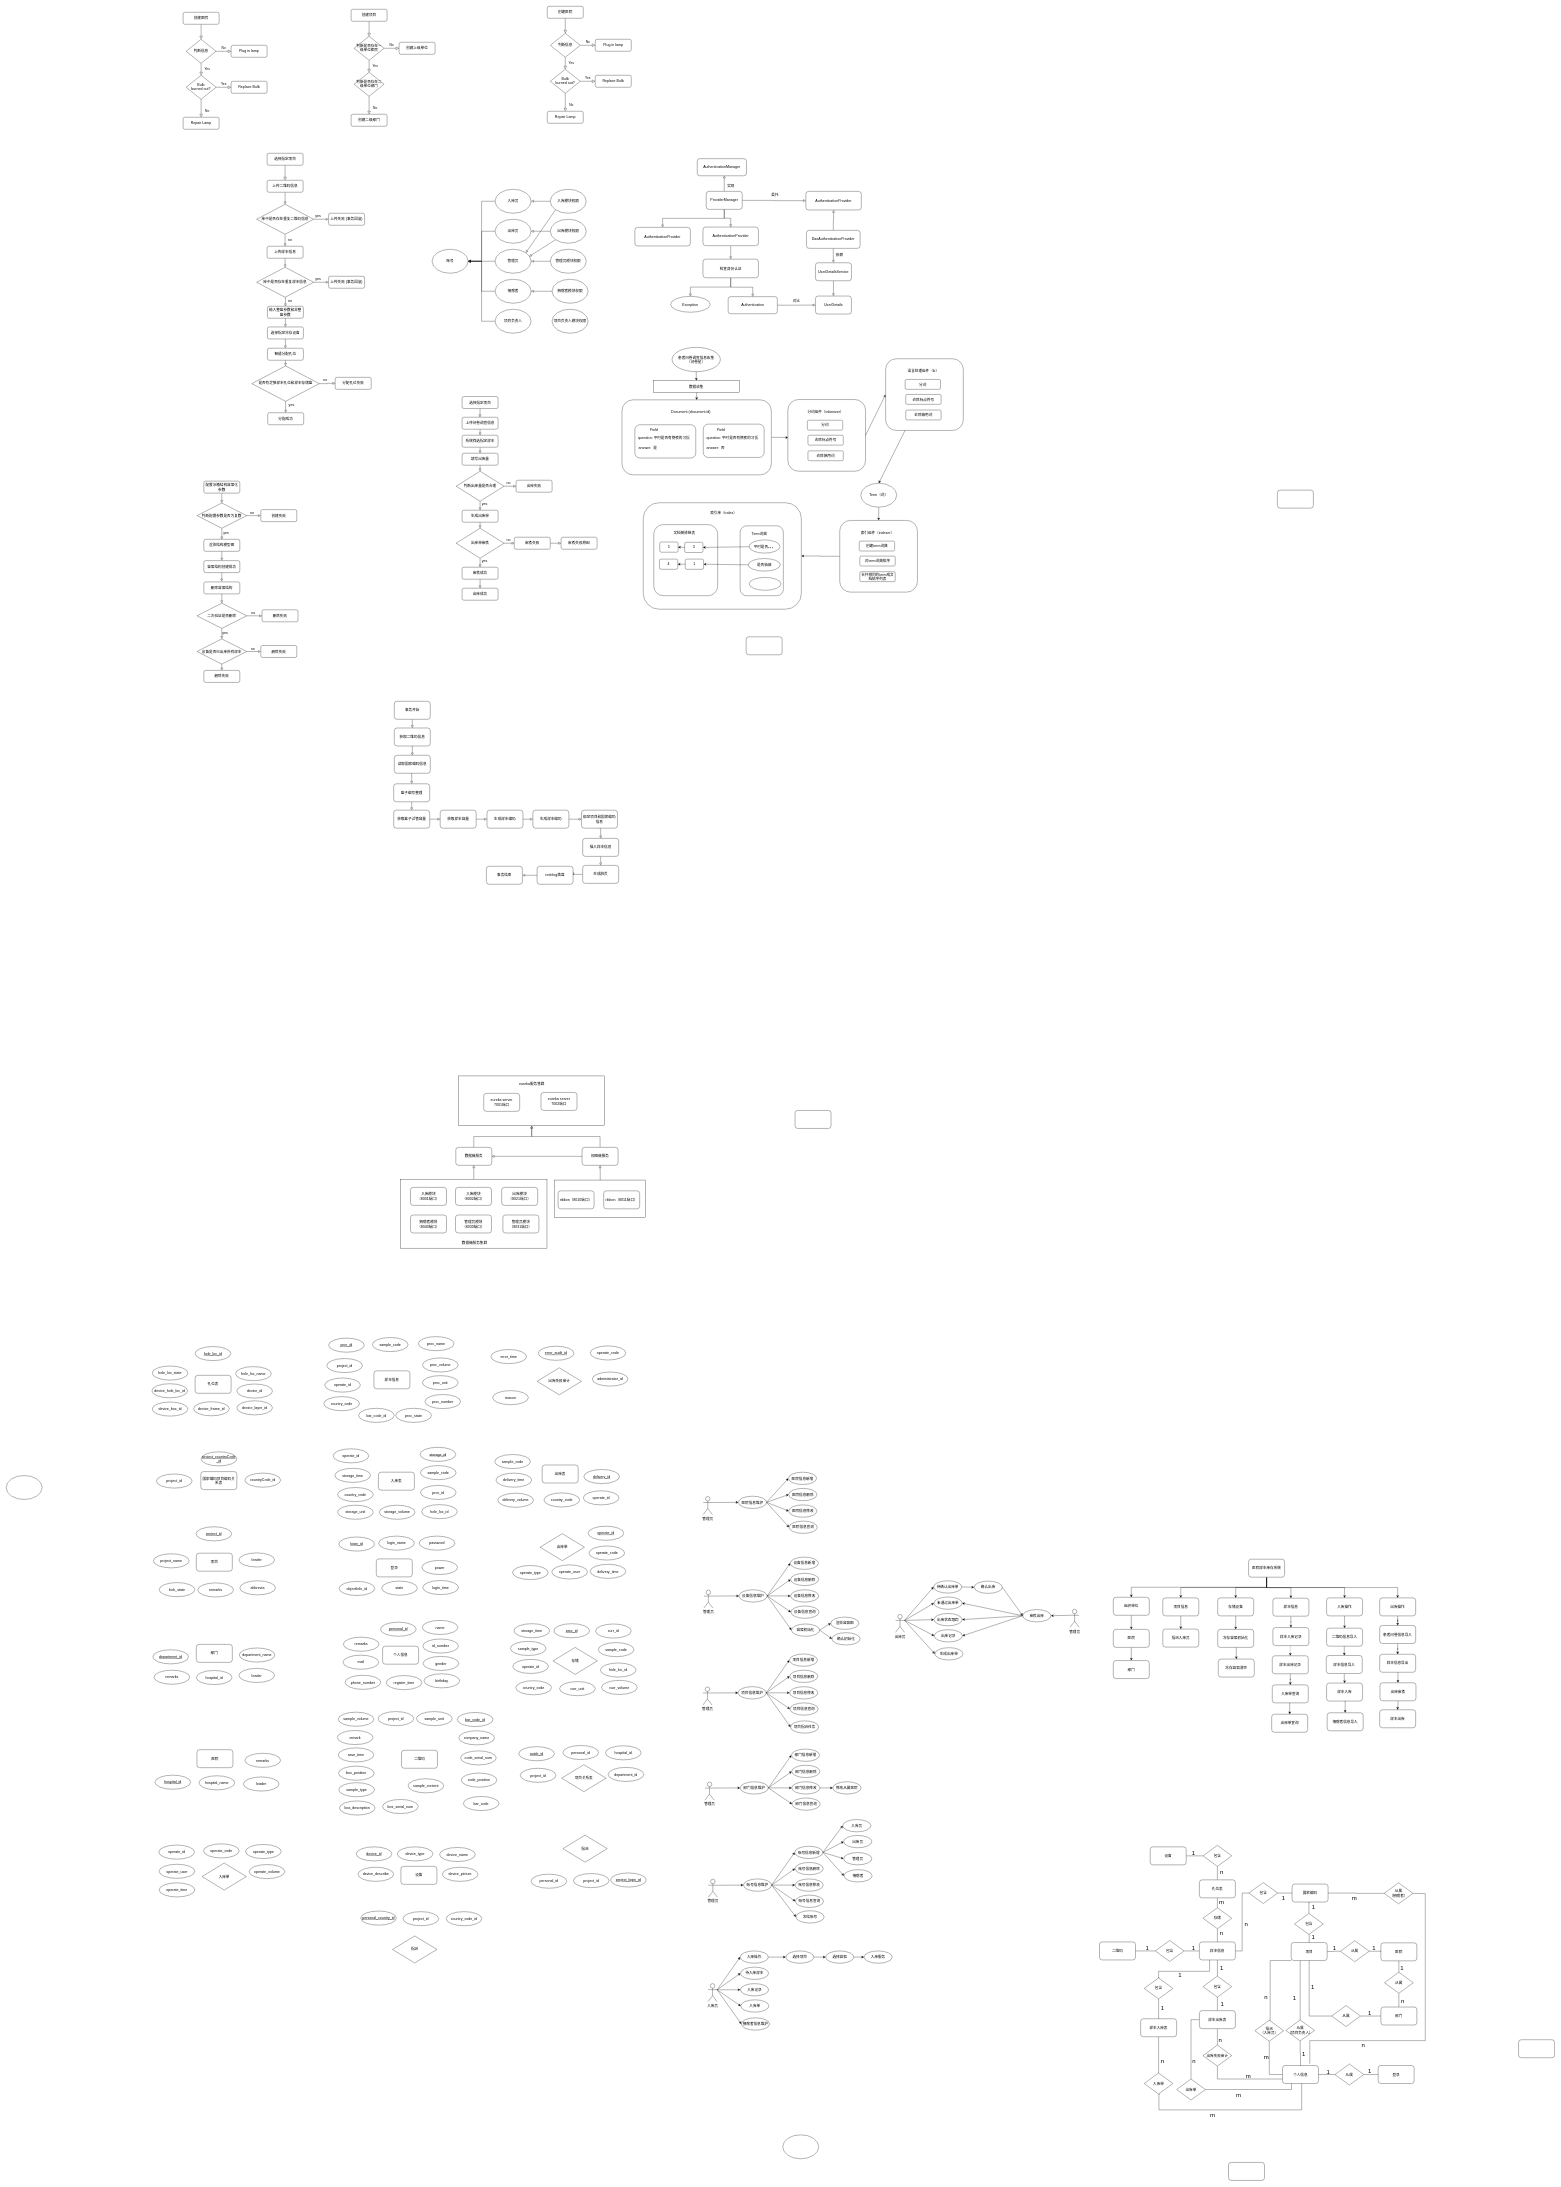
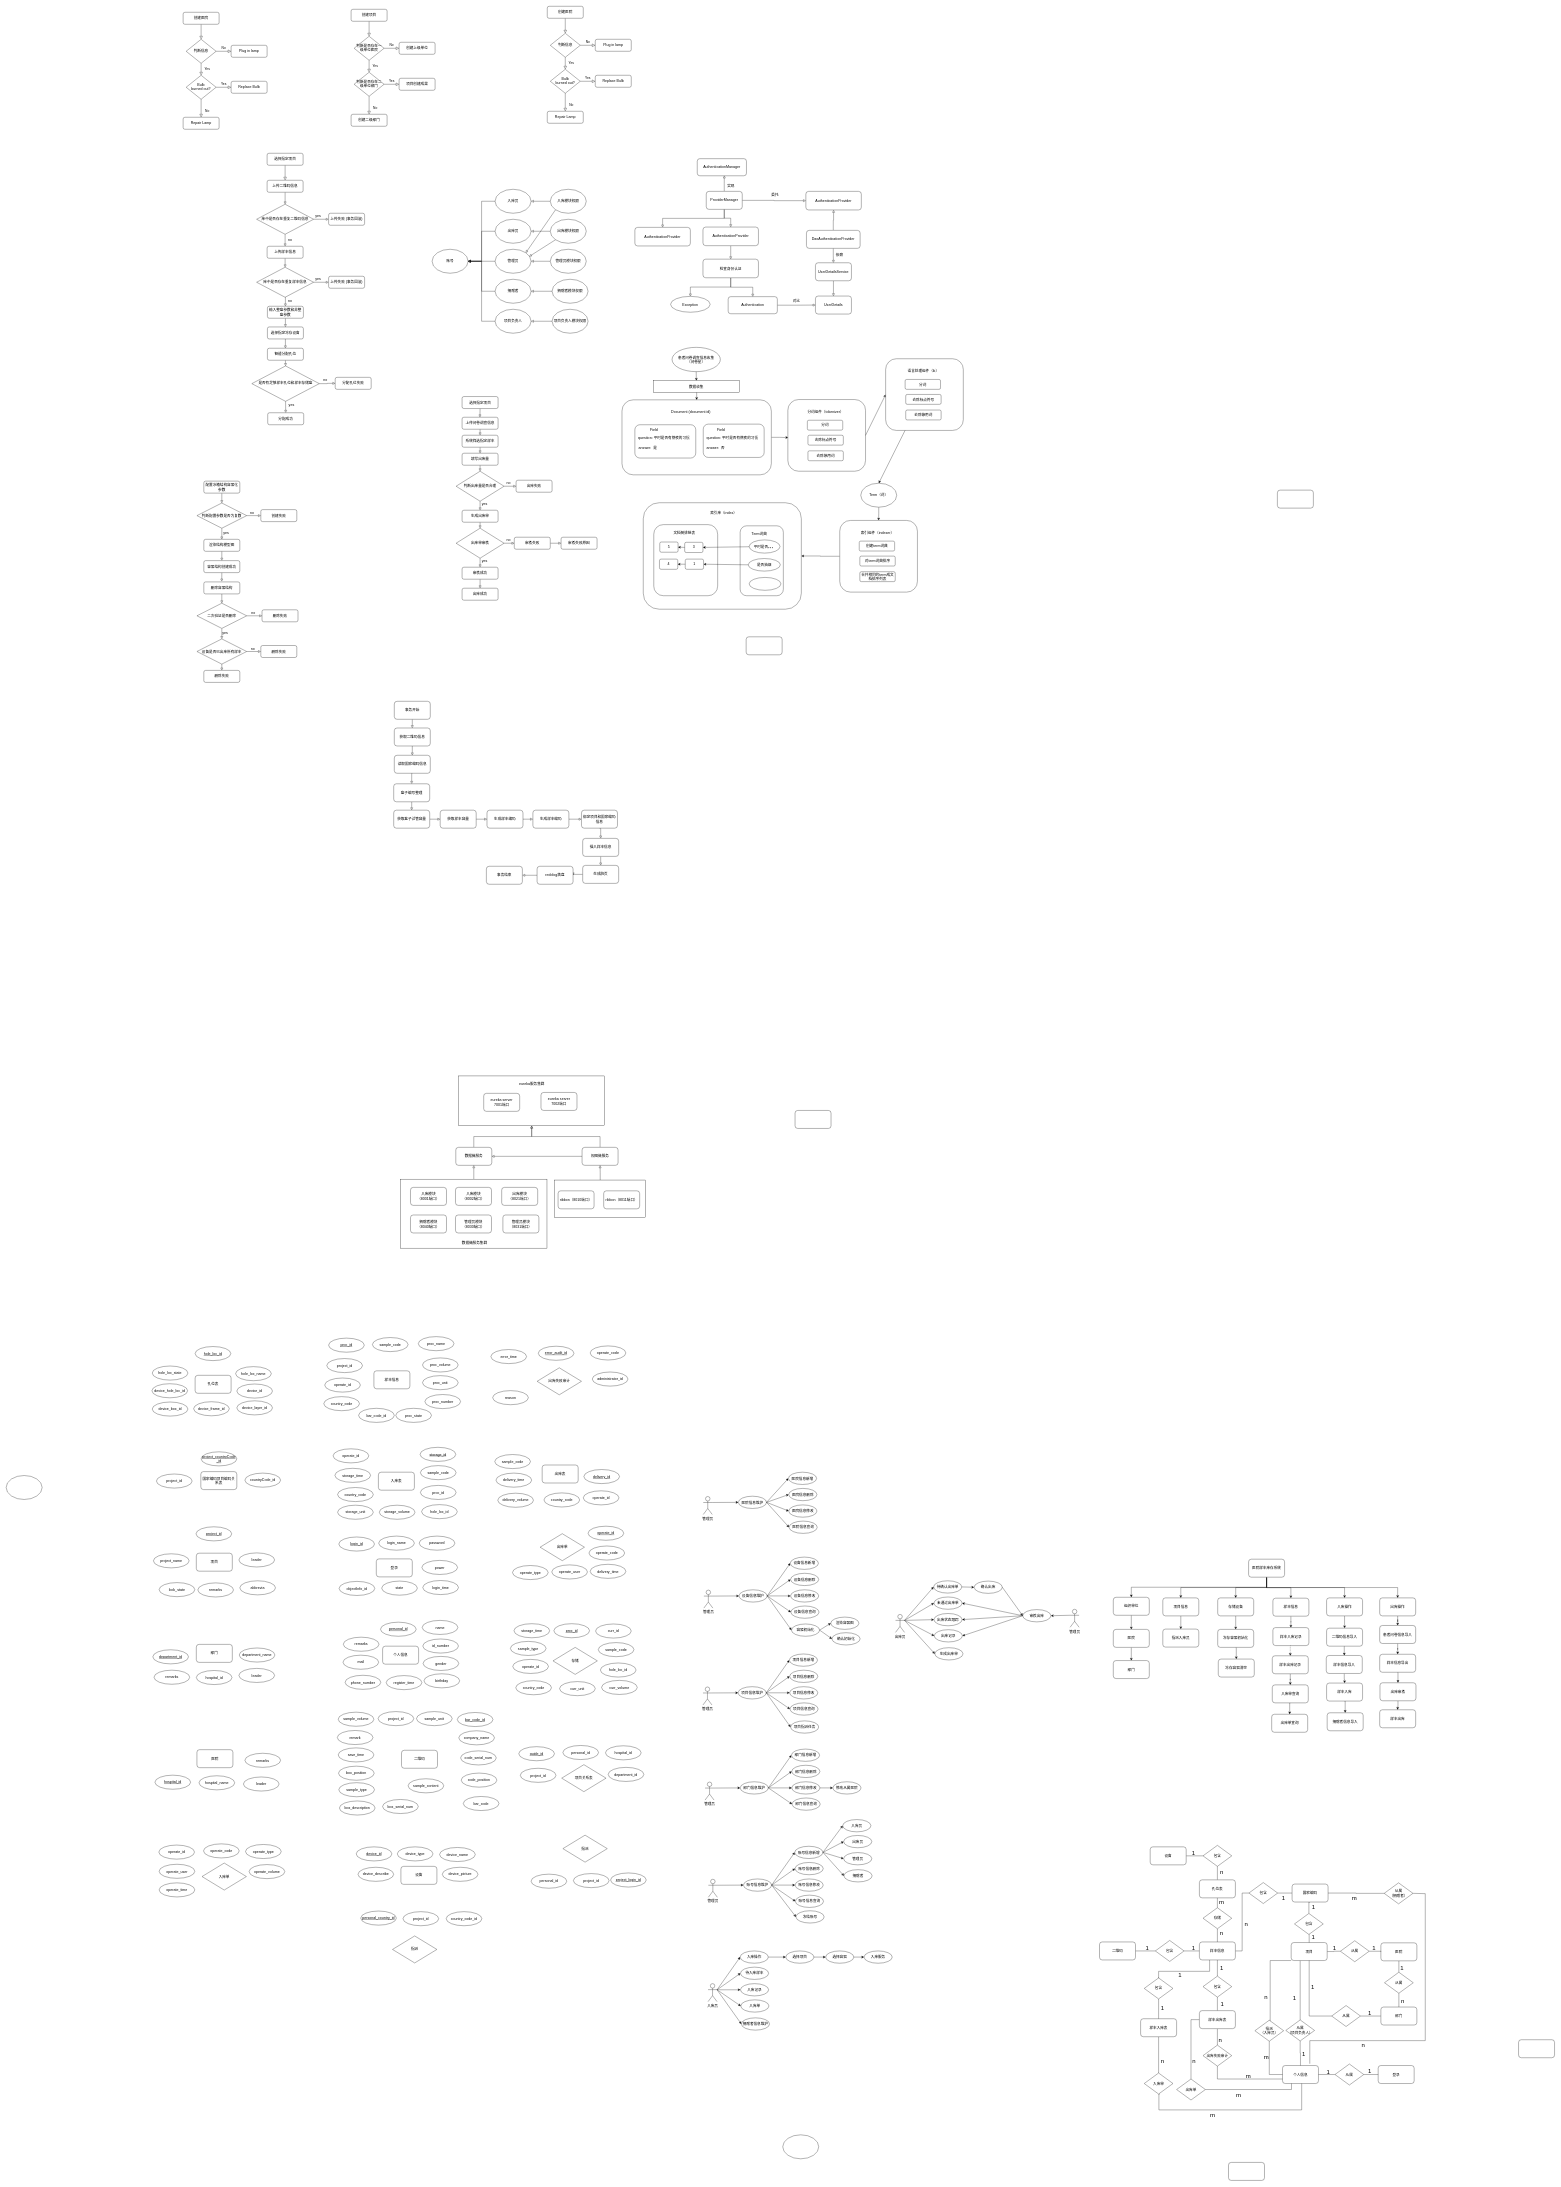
none -> (390, 84)
none -> (417, 84)
none -> (543, 321)
